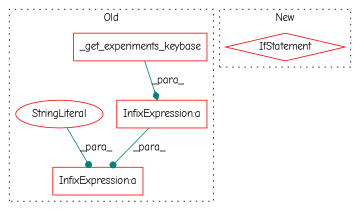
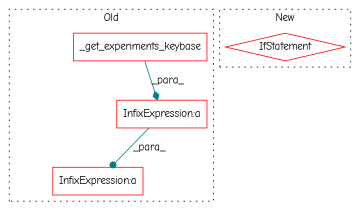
(59, 114) -> none
